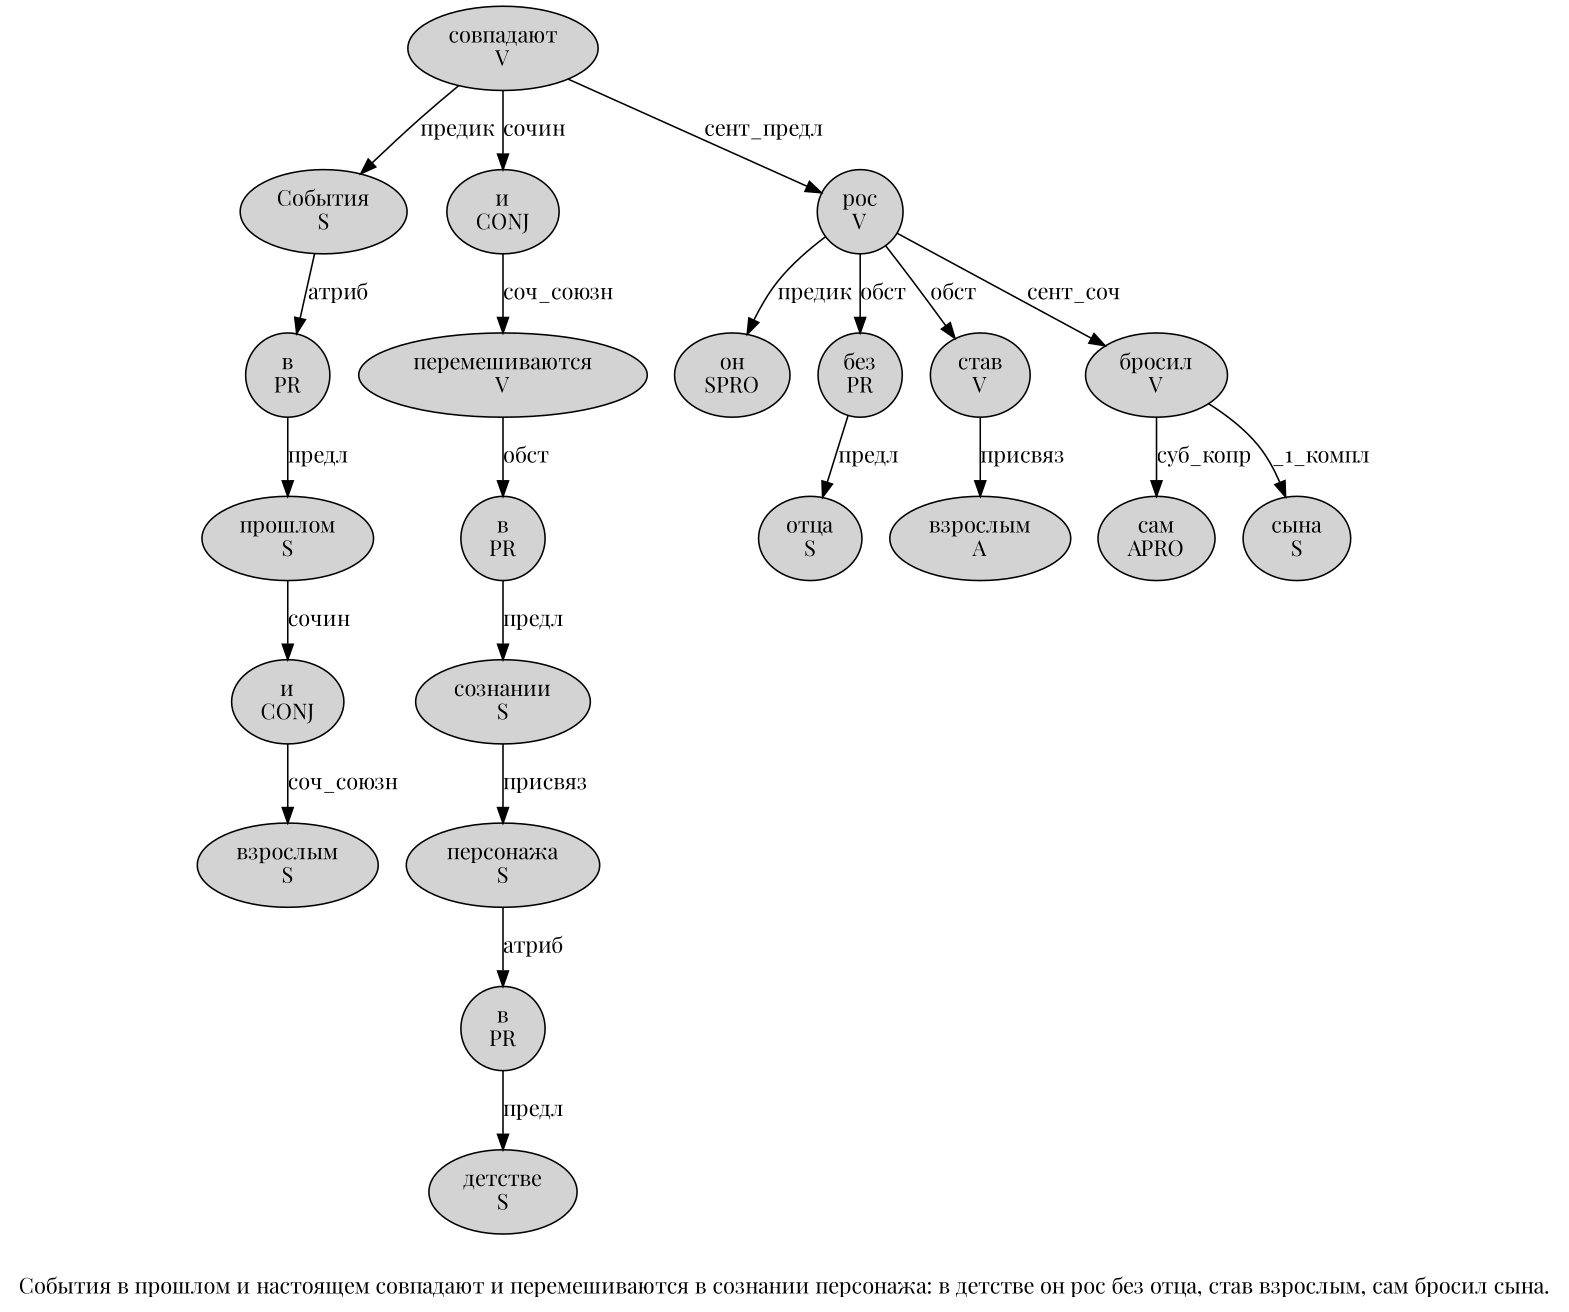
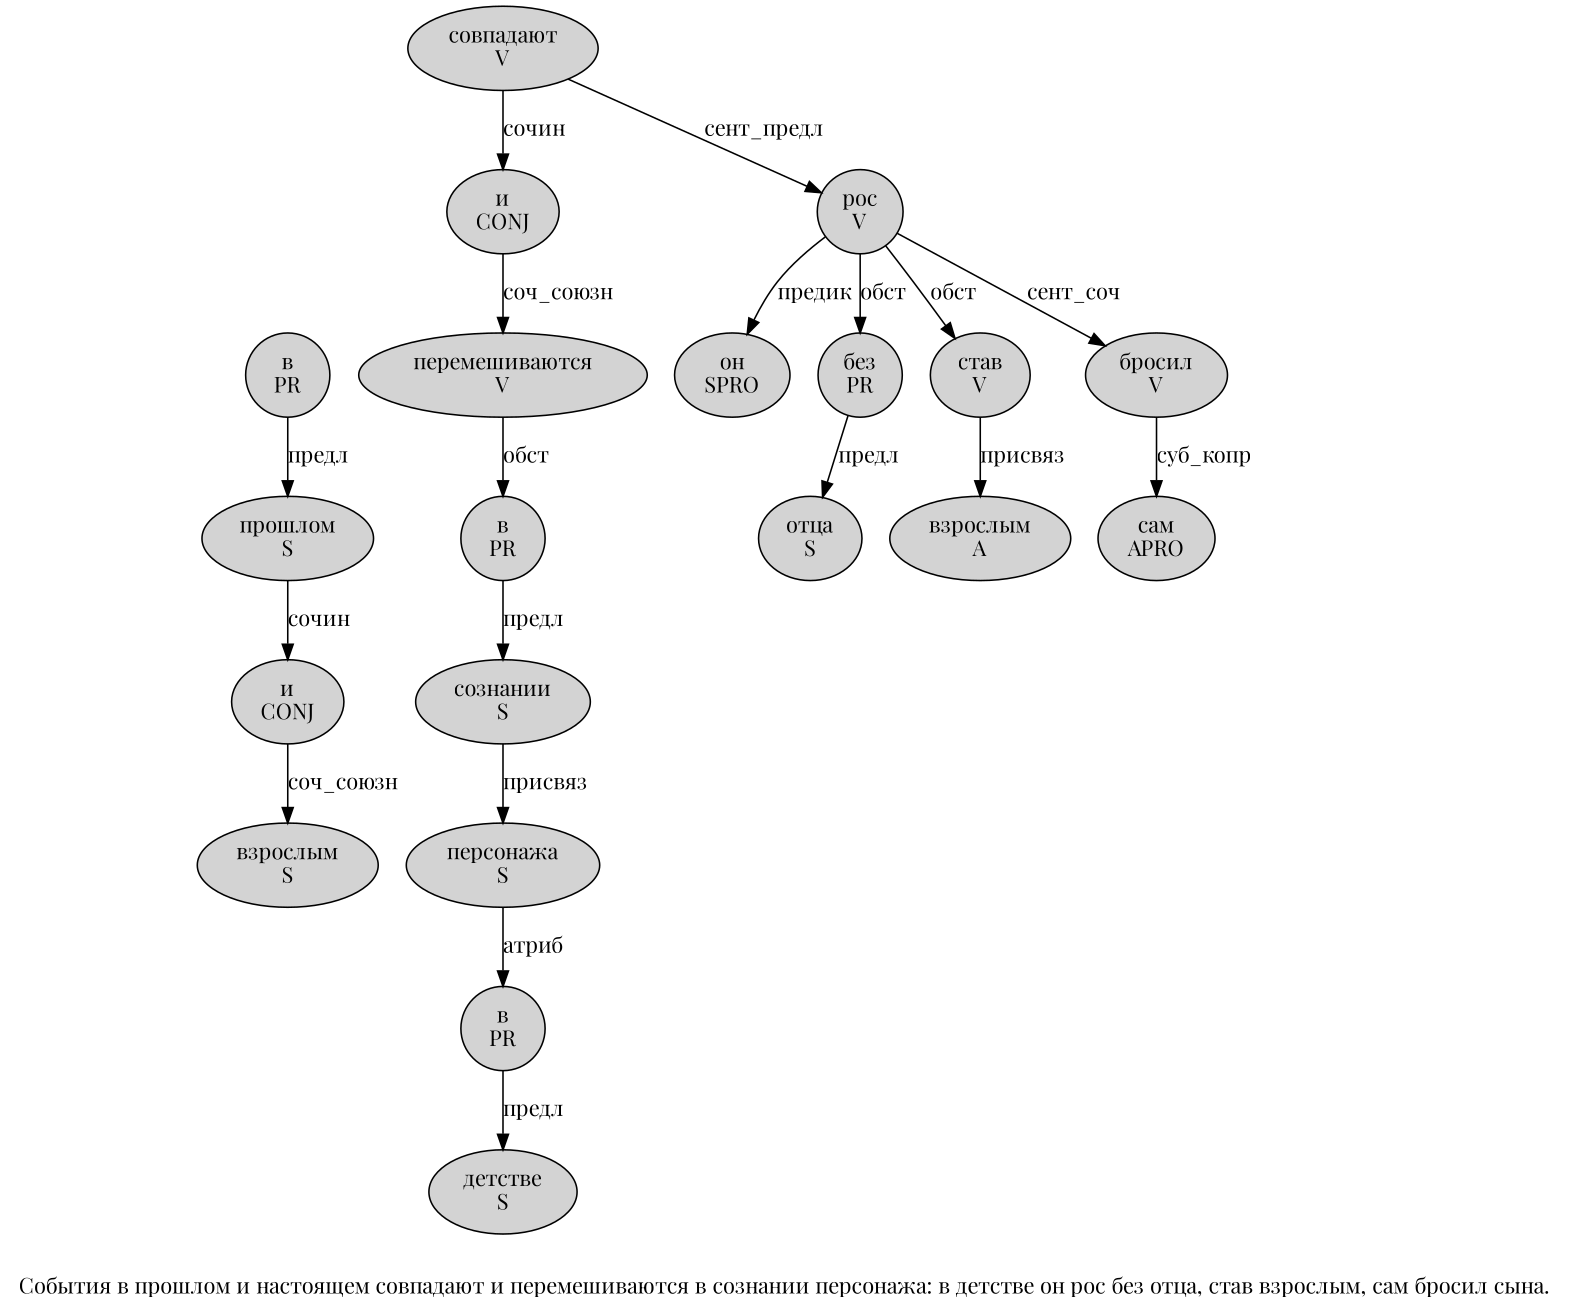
(324, 212) -> none
(1297, 538) -> none
